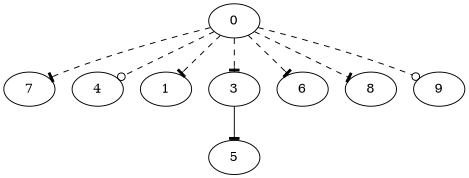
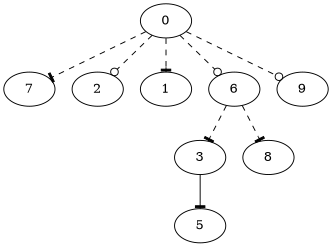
(234, 53) -> (218, 121)
(267, 53) -> (197, 52)
(300, 54) -> (250, 121)
(98, 89) -> (98, 89)
